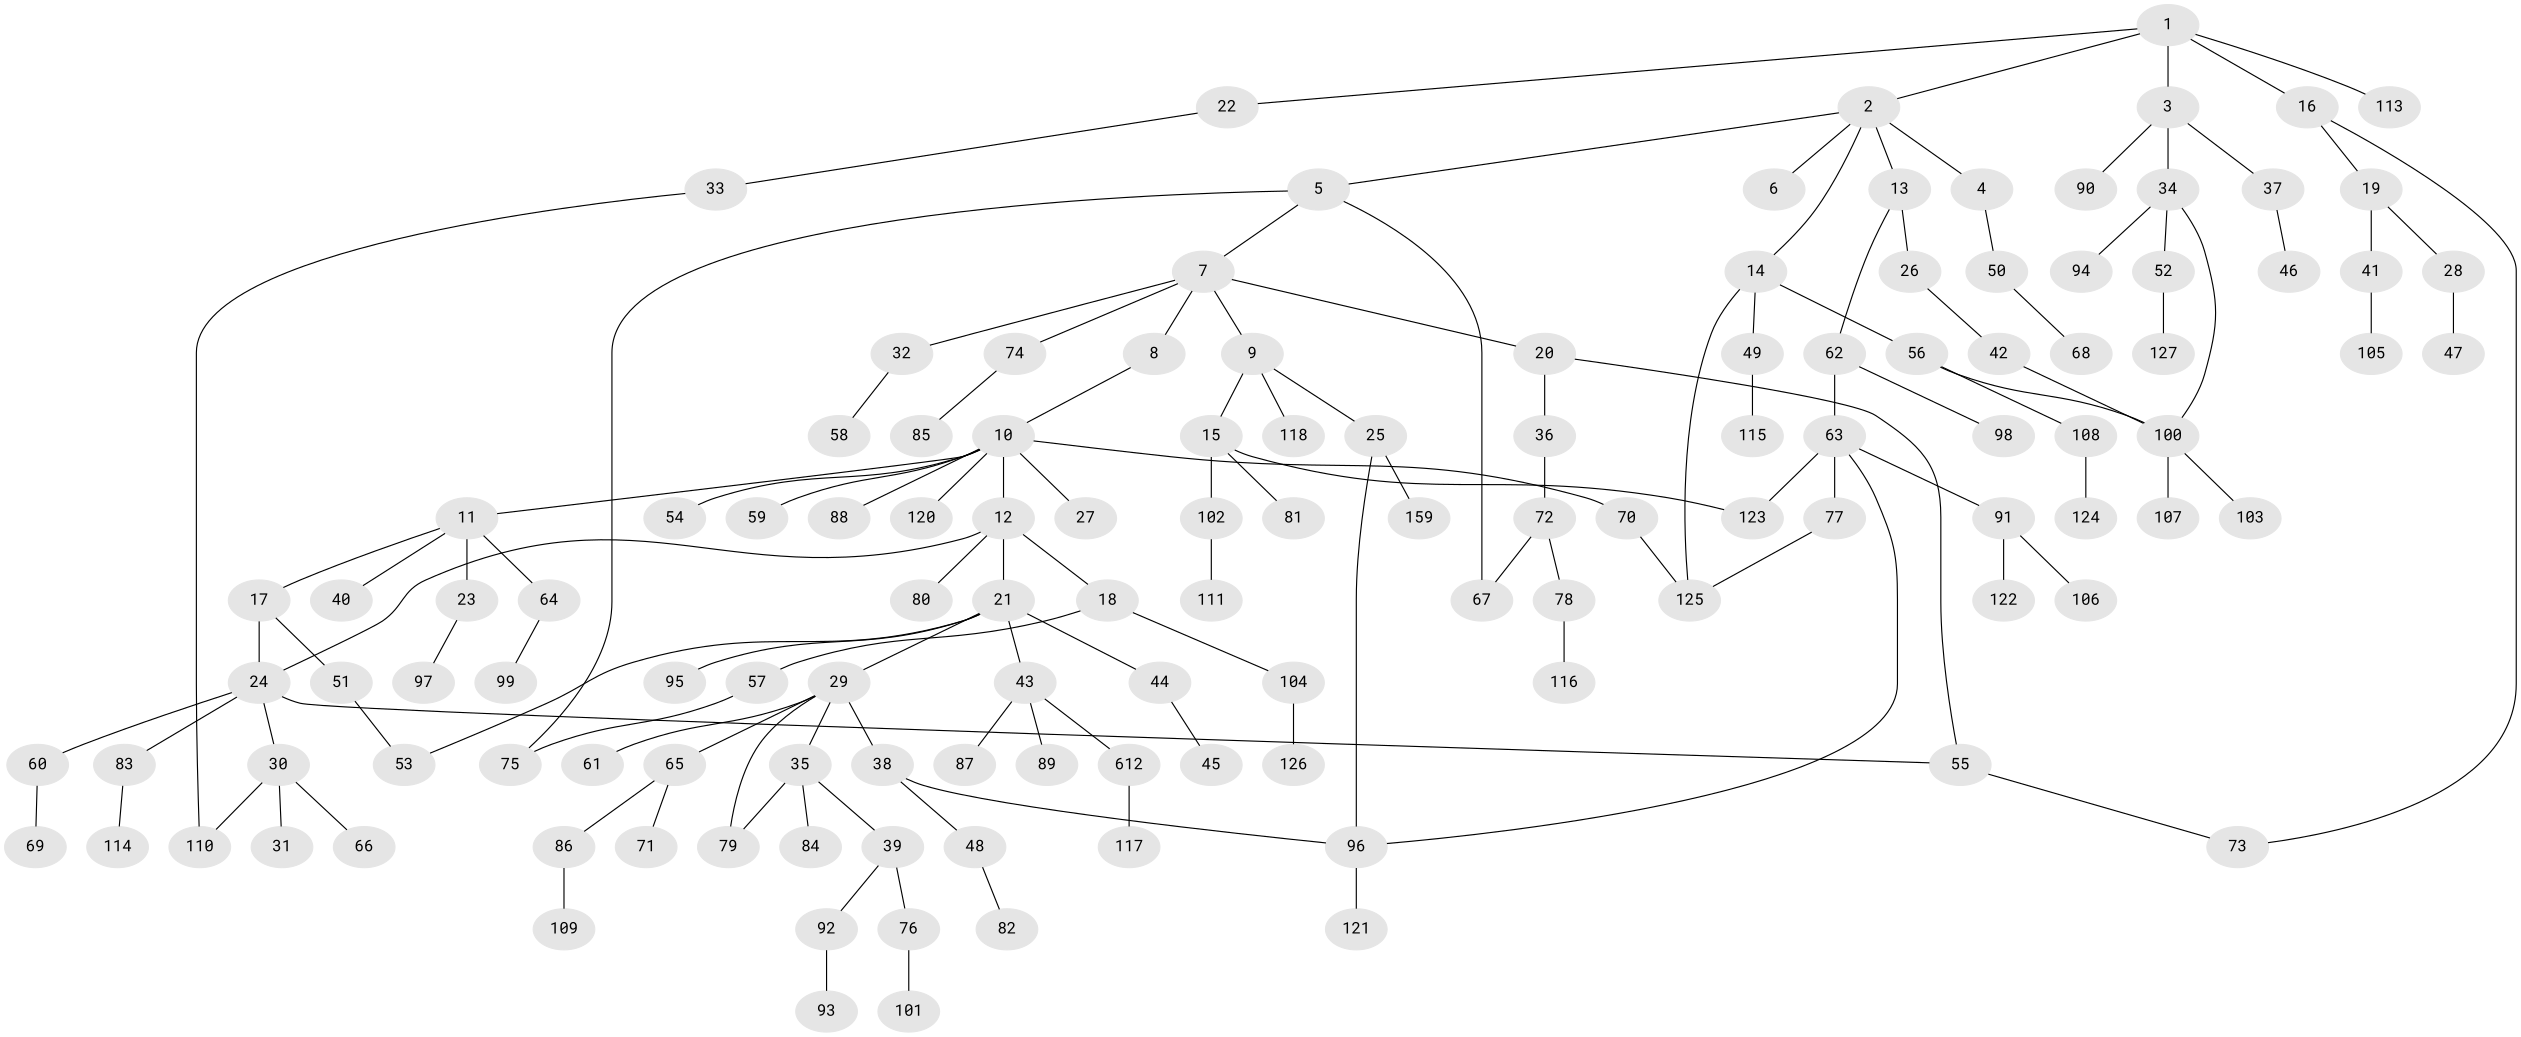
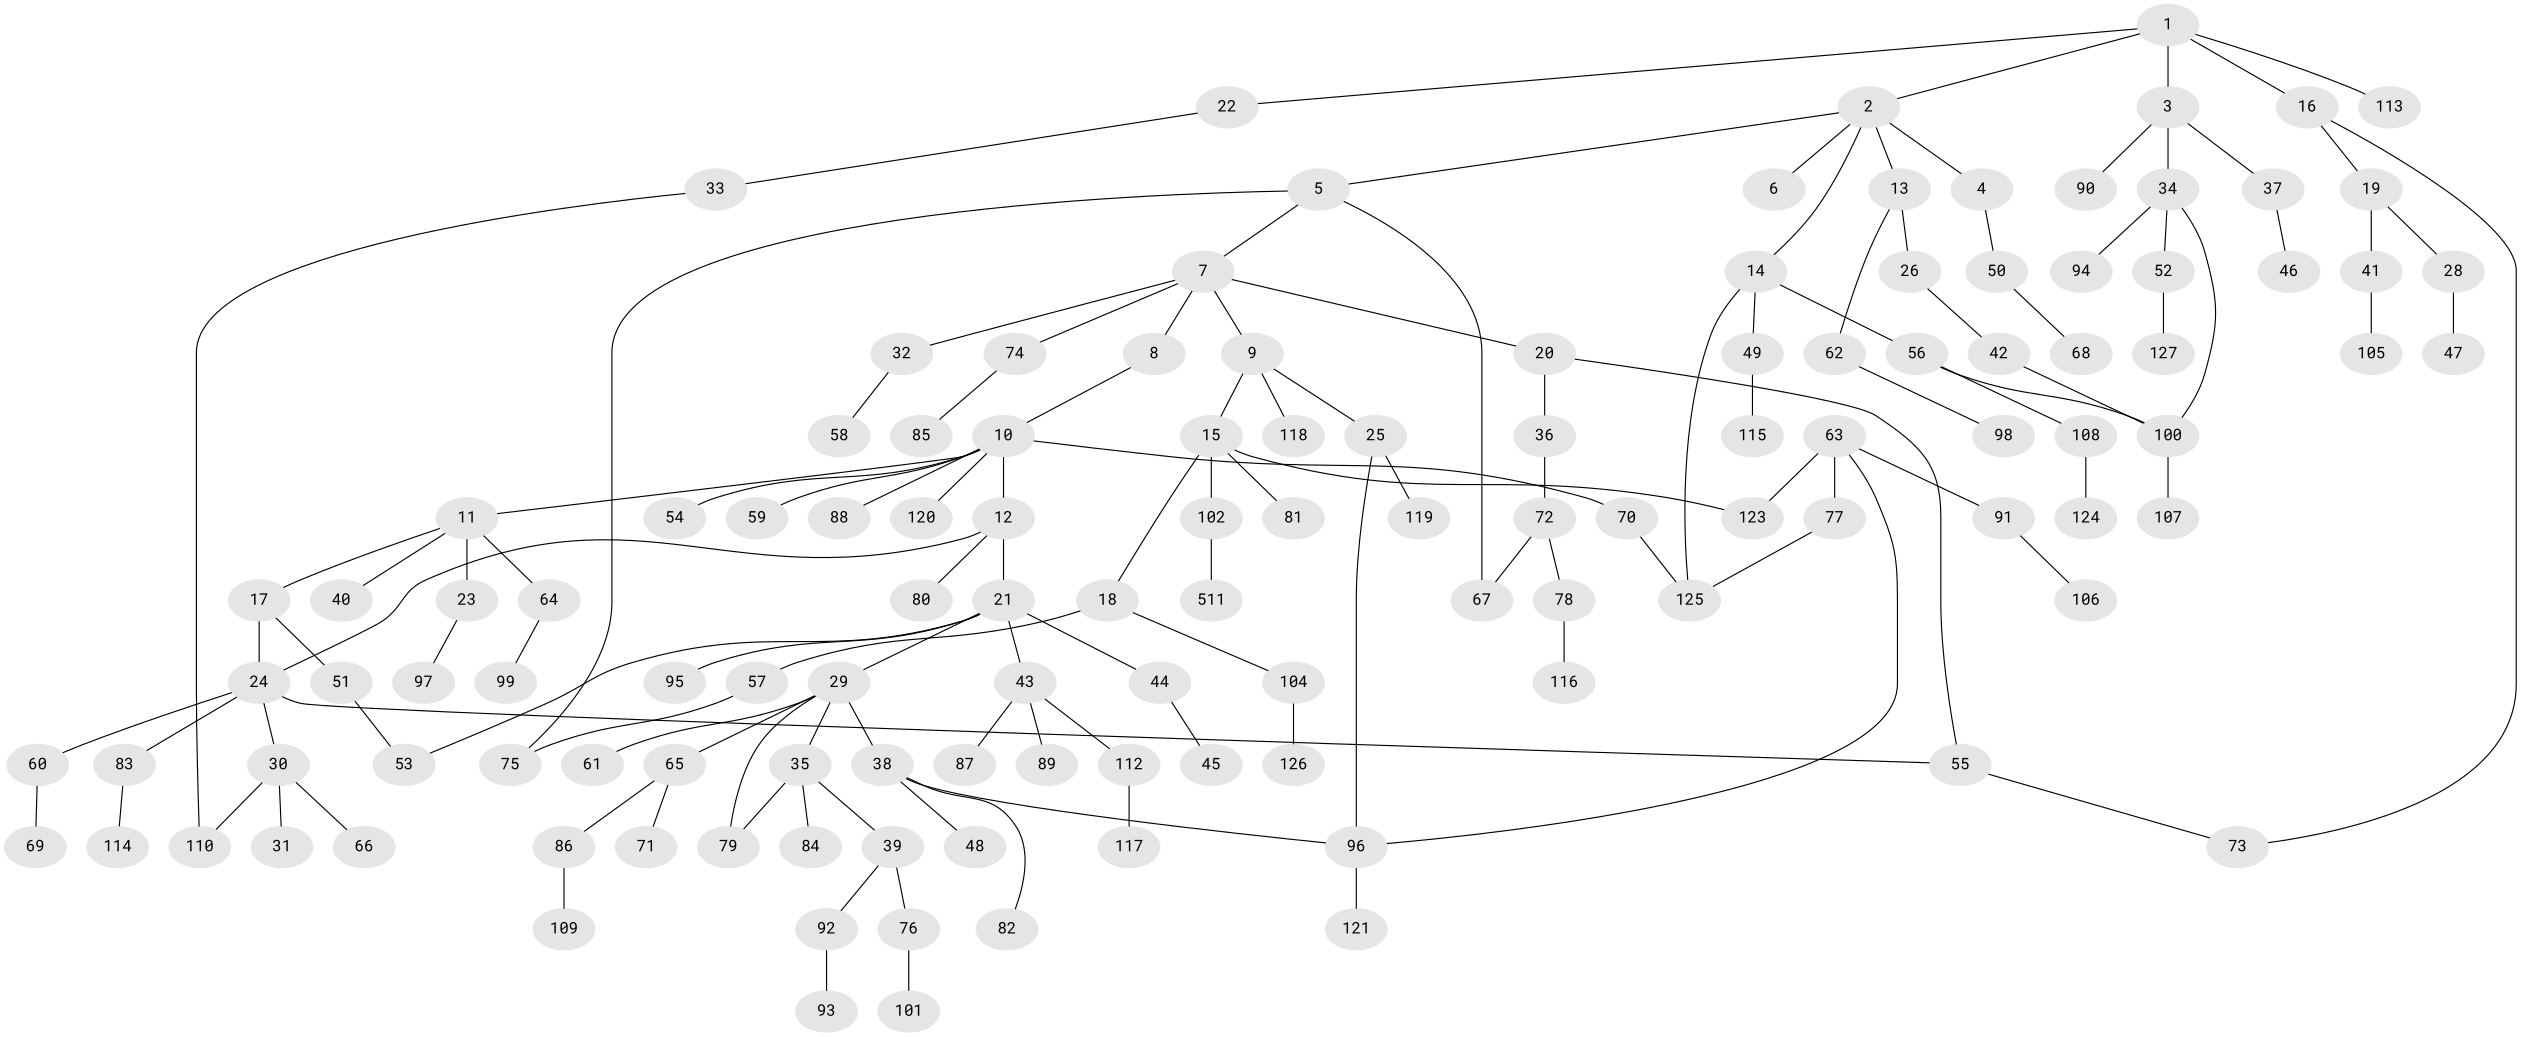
(1835, 395) -> none
(1086, 518) -> none
(1419, 518) -> (1419, 518)
(2250, 518) -> none
(1056, 559) -> (1158, 518)
(1211, 601) -> (1211, 601)
(2004, 601) -> none
(1129, 765) -> (1129, 765)
(991, 888) -> (1004, 812)
